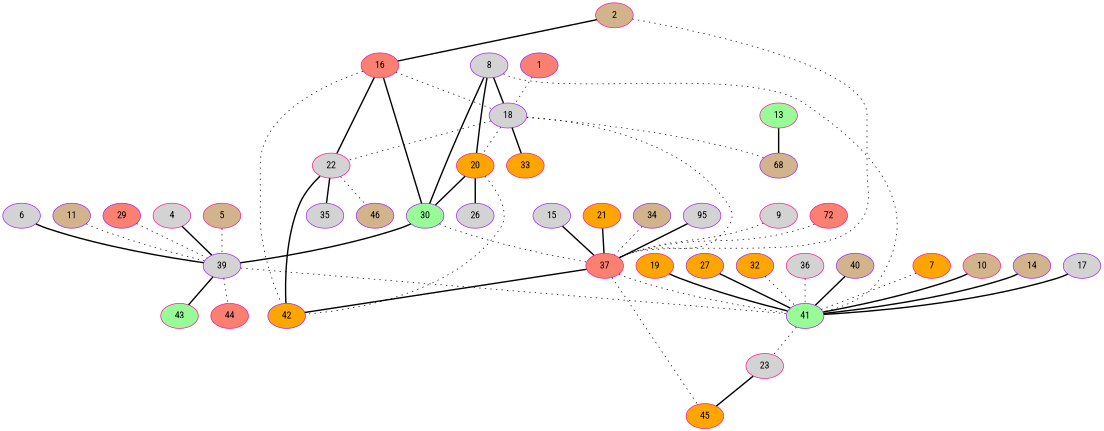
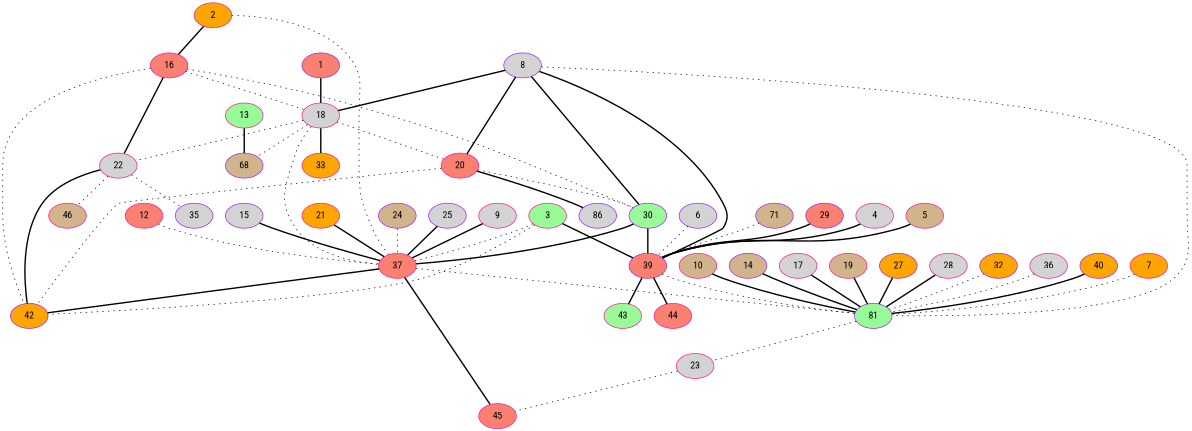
(614, 15) -> (213, 15)
(524, 90) -> (321, 91)
(508, 116) -> (321, 116)
(403, 141) -> (415, 123)
none -> (680, 150)
(475, 166) -> (460, 166)
(328, 191) -> (156, 191)
(450, 191) -> (556, 186)
(72, 216) -> (774, 216)
(375, 216) -> (67, 216)
(475, 216) -> (598, 216)
none -> (548, 216)
(652, 216) -> (397, 216)
(702, 216) -> (447, 216)
(829, 216) -> (144, 216)
(728, 234) -> (447, 241)
(172, 241) -> (770, 236)
(222, 241) -> (818, 241)
(512, 246) -> (526, 250)
(119, 248) -> (673, 241)
(222, 266) -> (648, 266)
(655, 266) -> (848, 266)
(855, 266) -> (1099, 266)
none -> (948, 266)
(1082, 266) -> (798, 266)
(226, 291) -> (659, 289)
(805, 316) -> (873, 316)
(655, 341) -> (447, 341)
(735, 391) -> (596, 391)
(705, 416) -> (498, 416)
